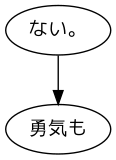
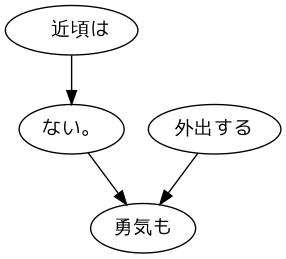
none -> (72, 30)
none -> (215, 129)
